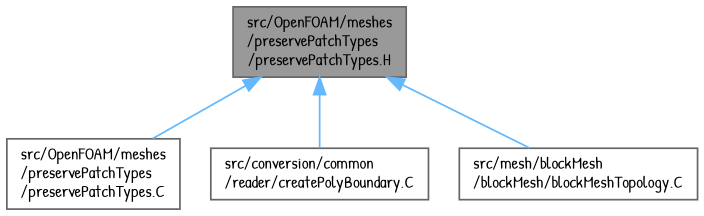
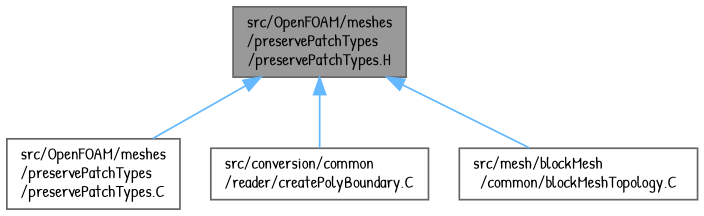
(578, 174) -> (578, 174)
